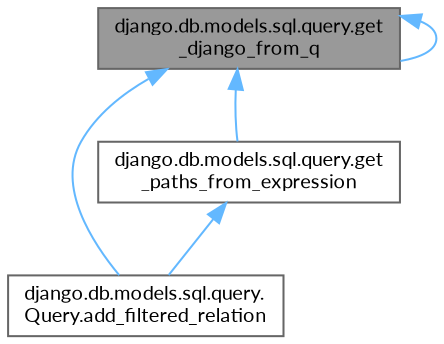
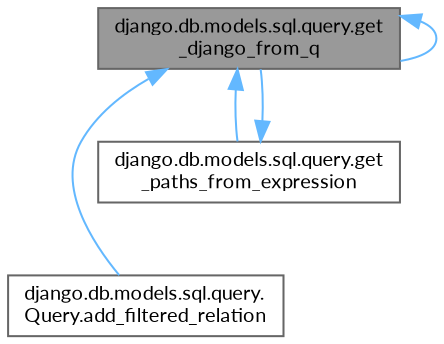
(191, 247) -> (263, 95)
